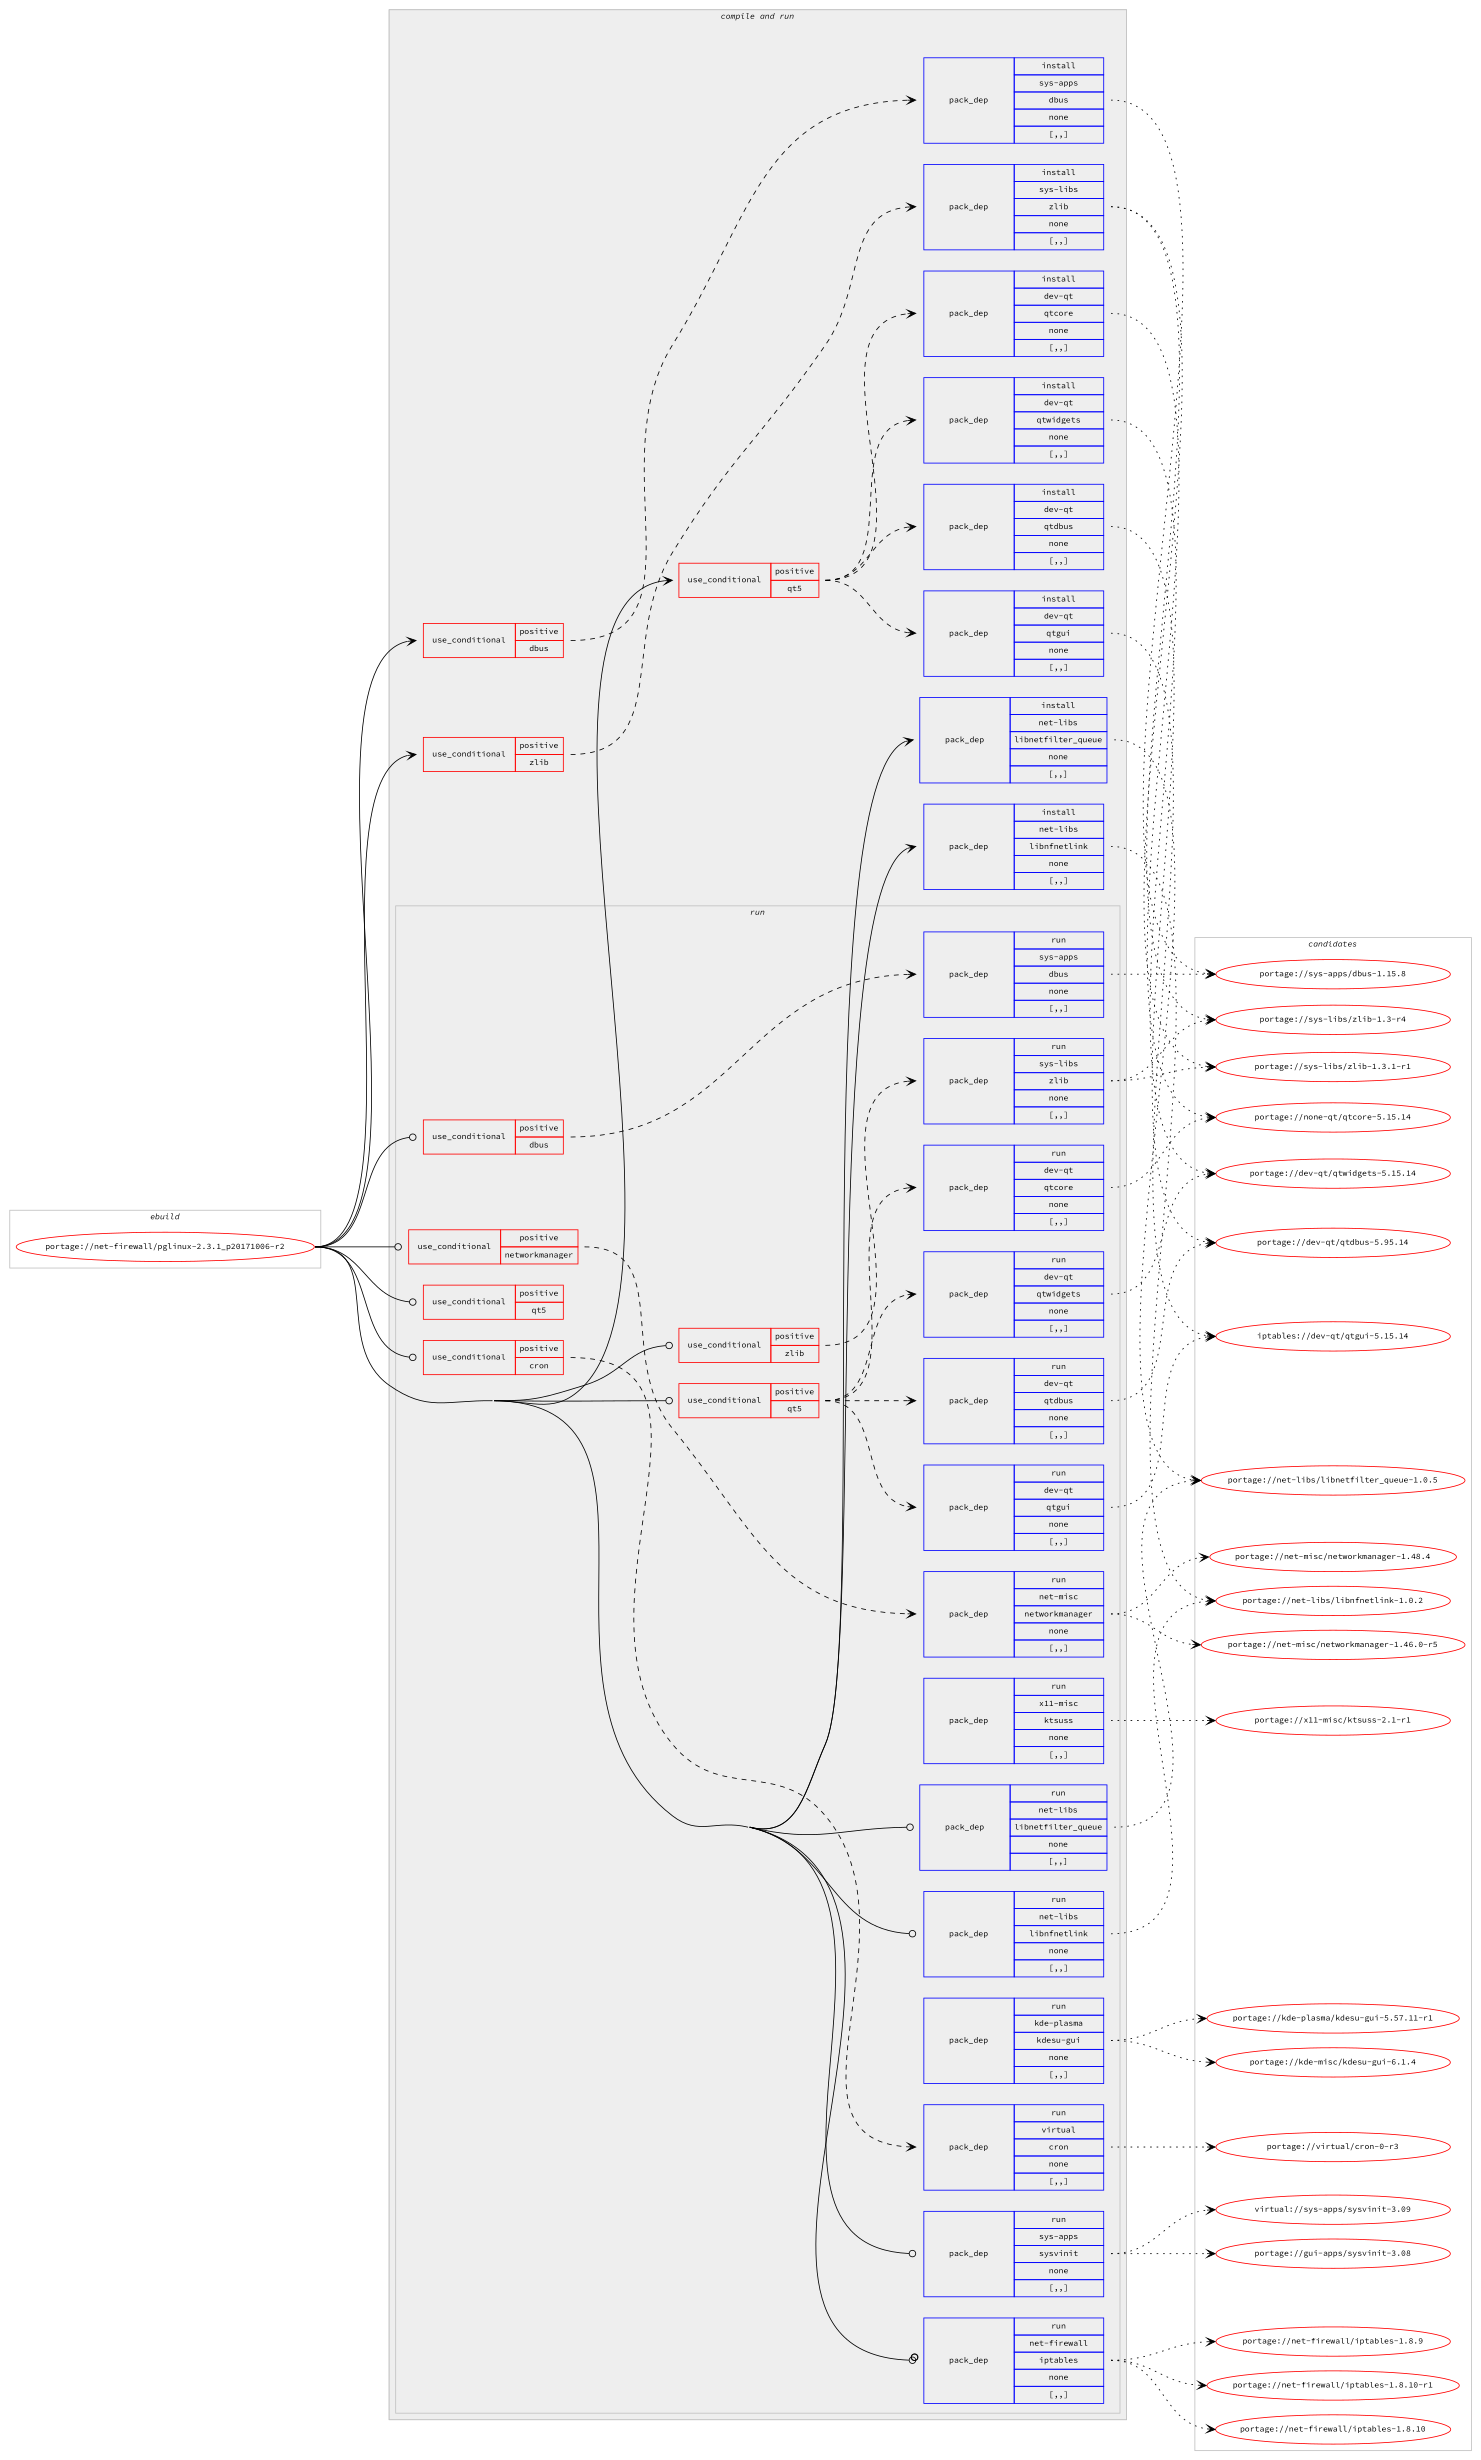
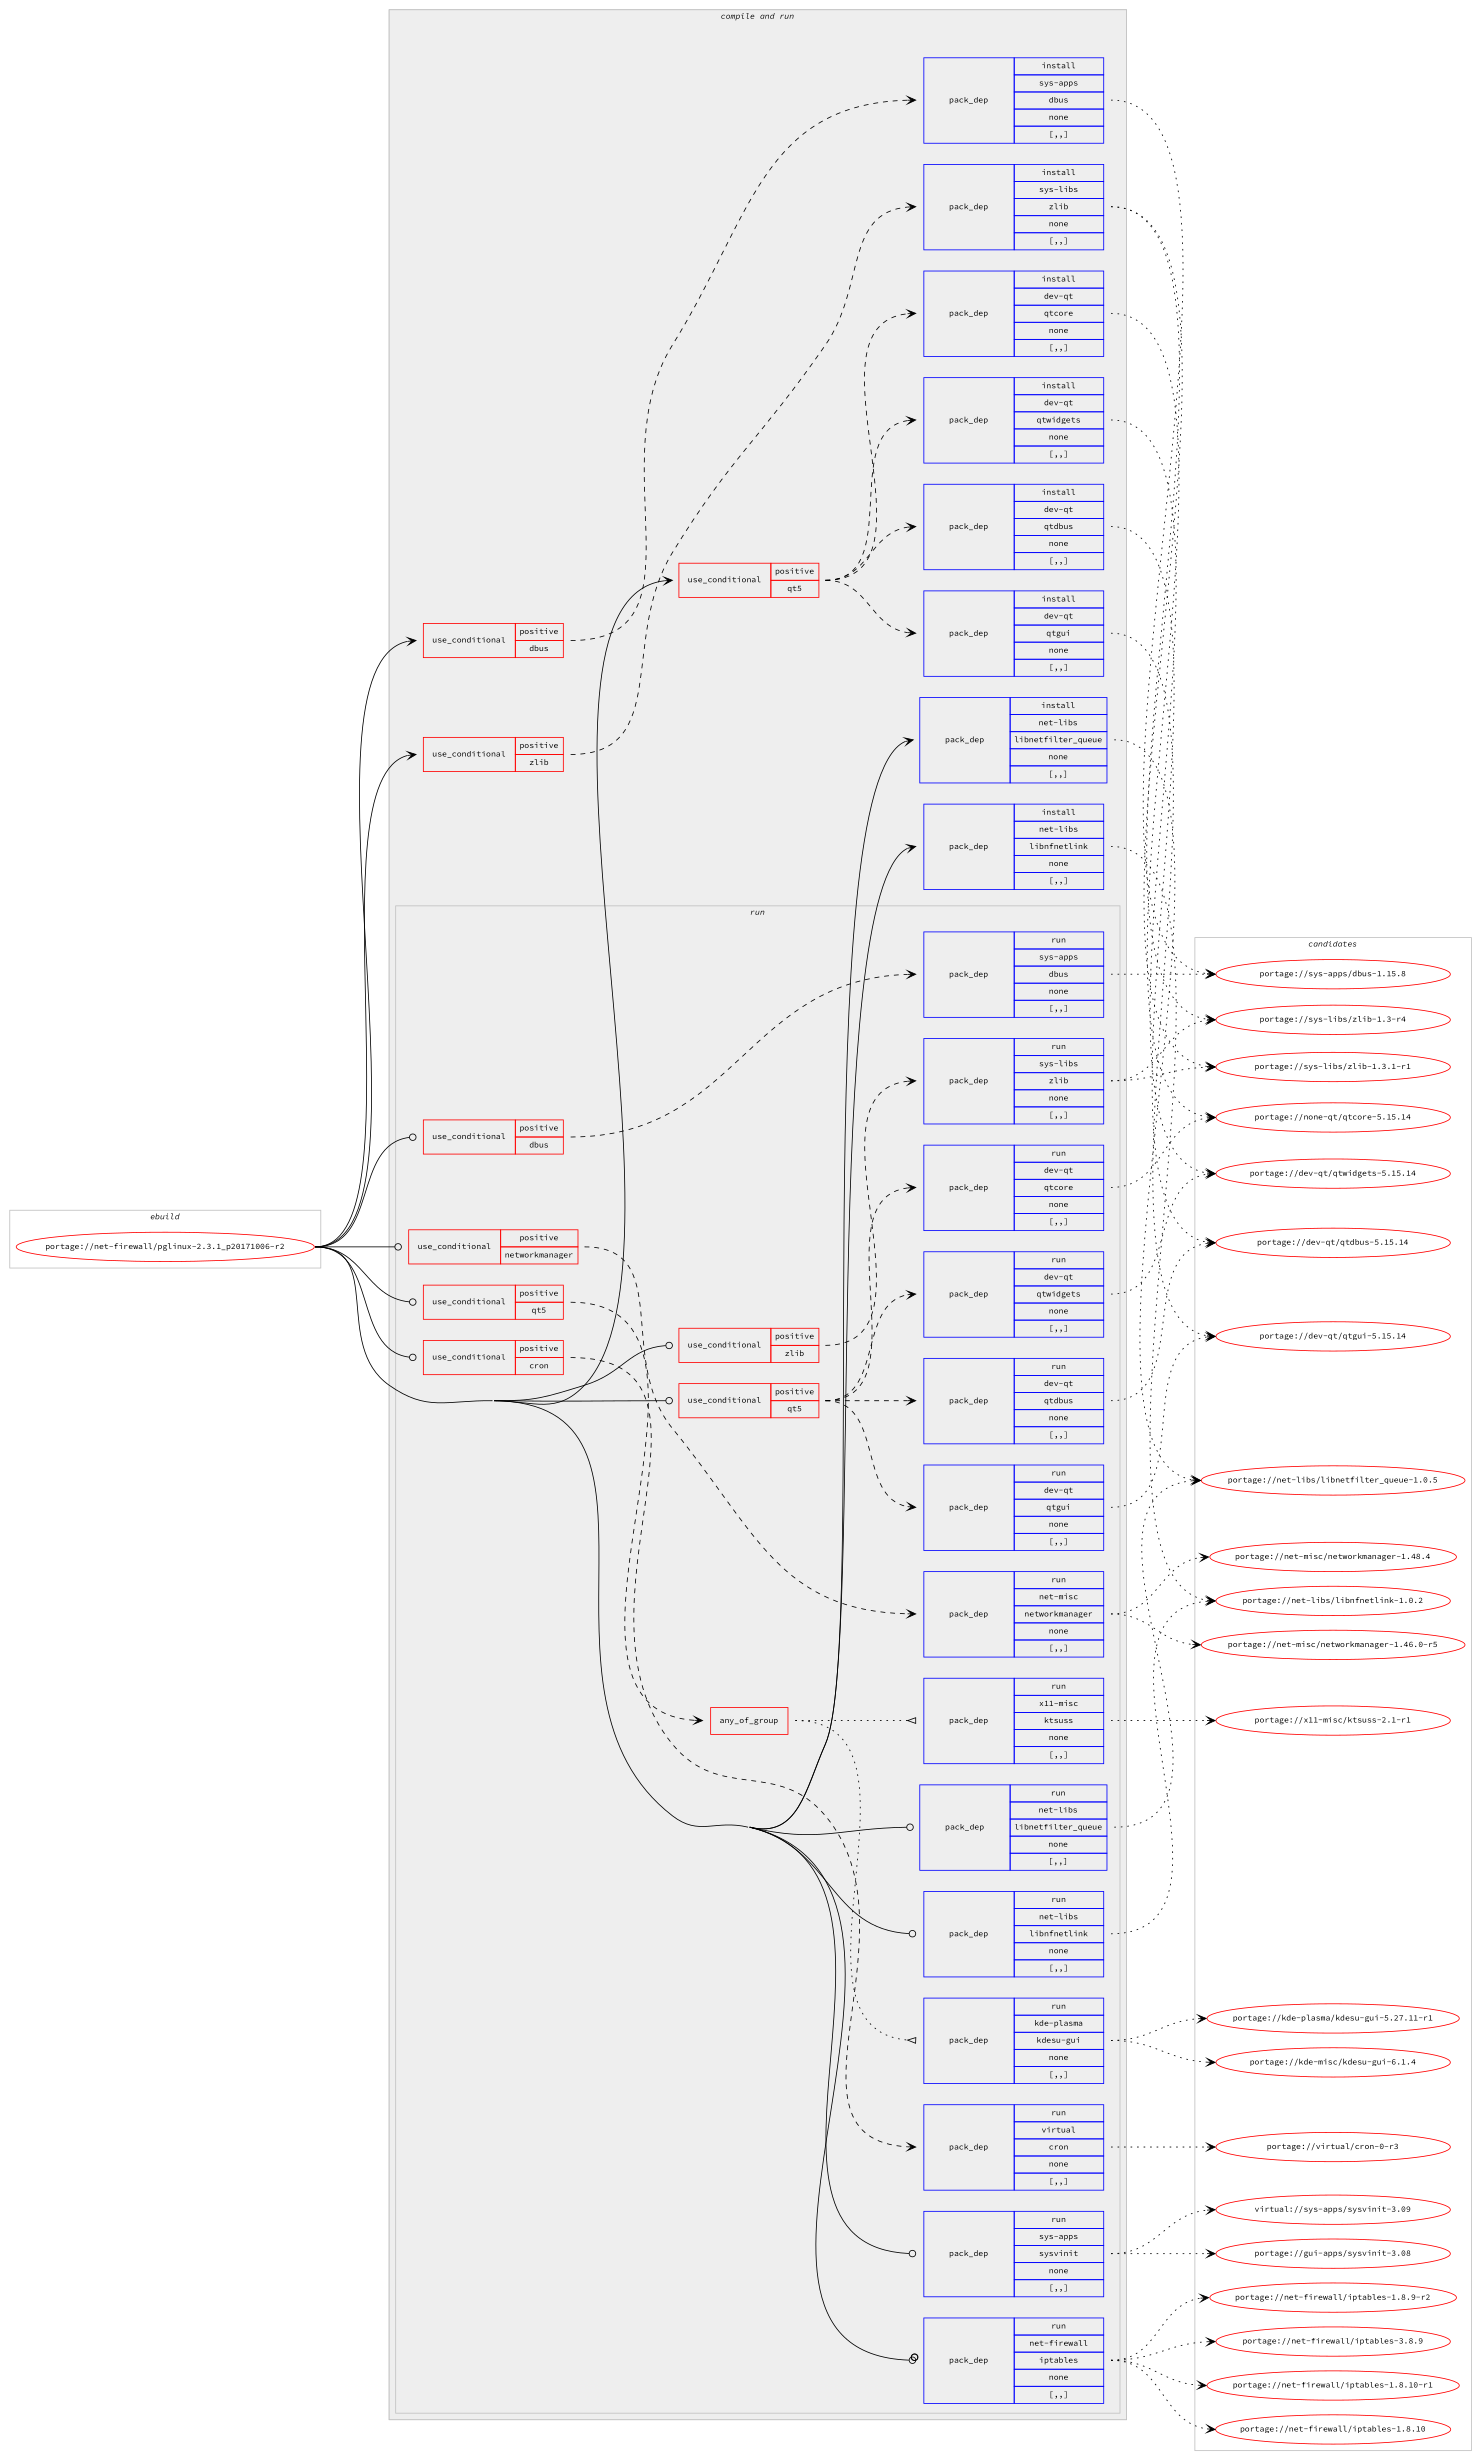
(1333, 1243) -> (1333, 1243)
(1333, 1336) -> (1333, 1336)
none -> (749, 1721)
(1333, 2018) -> (1333, 2018)
none -> (1333, 2298)
(1333, 2342) -> (1333, 2342)
